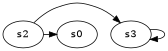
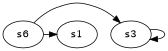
(23, 34) -> (23, 34)
(77, 34) -> (77, 34)
